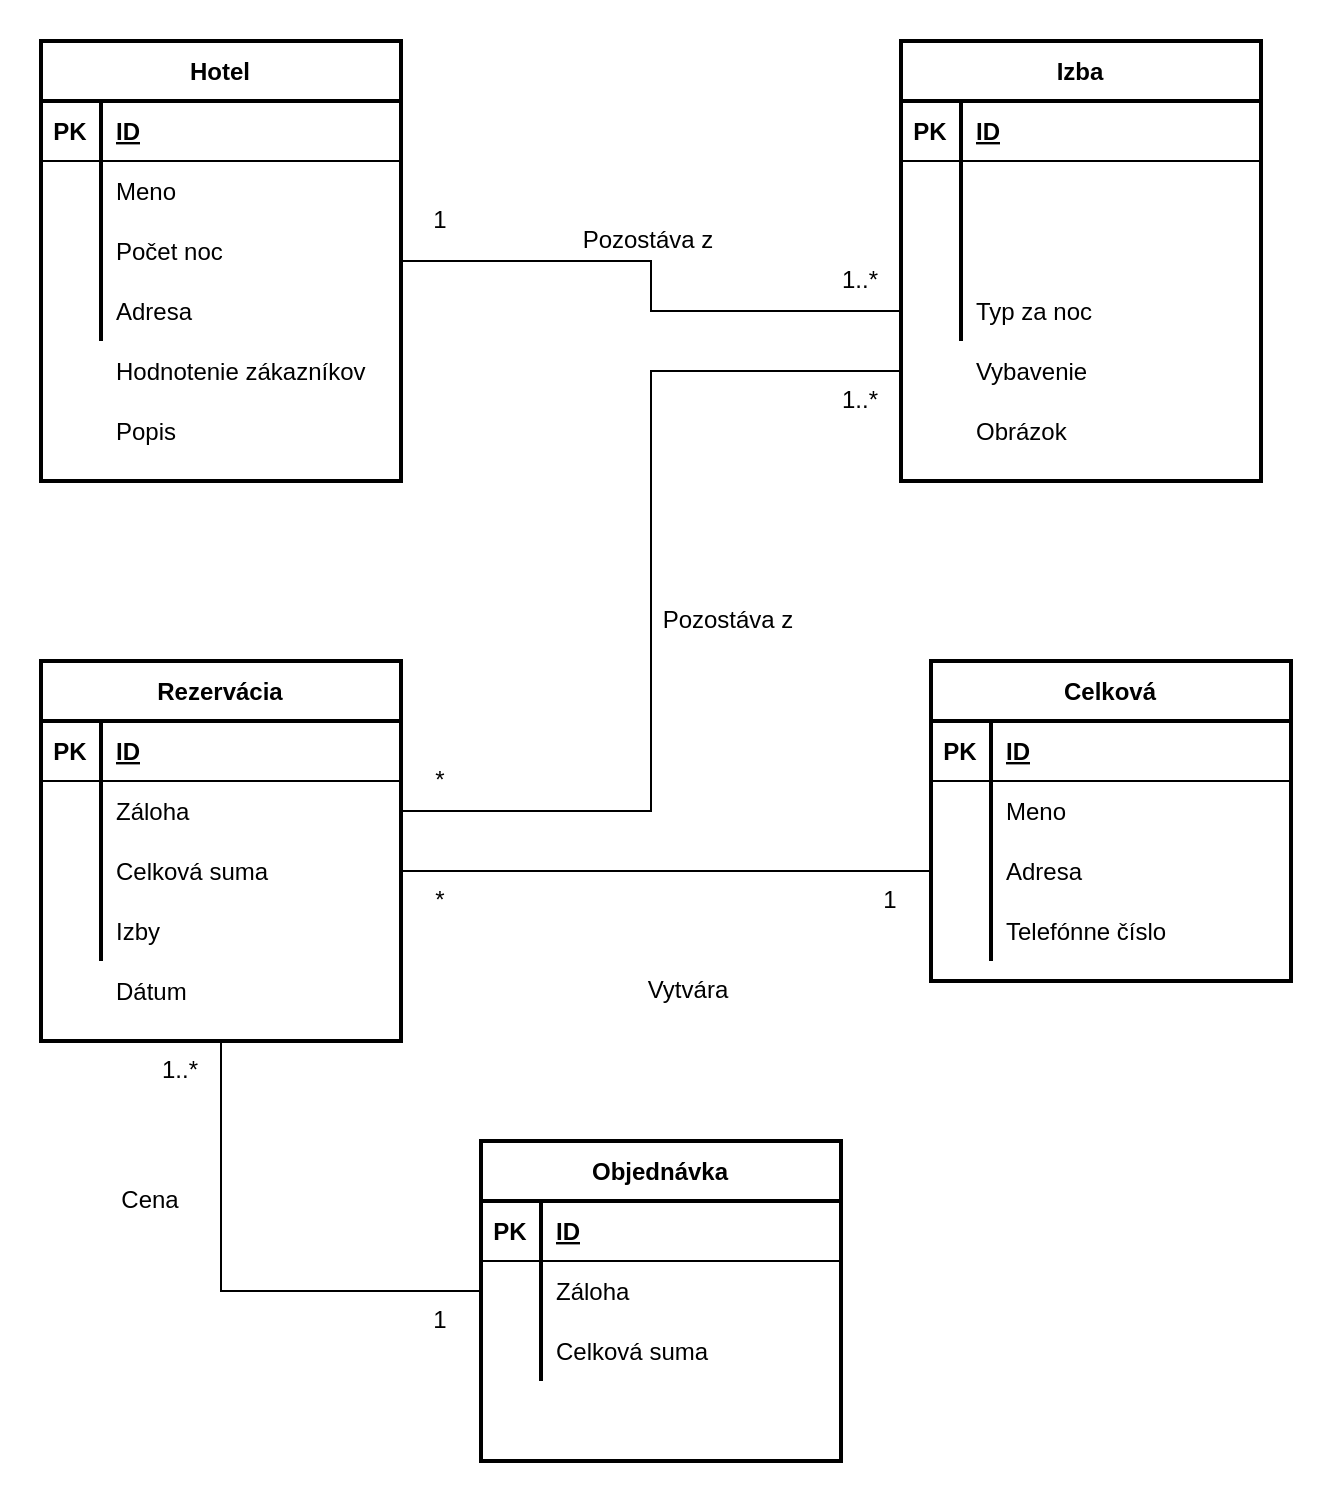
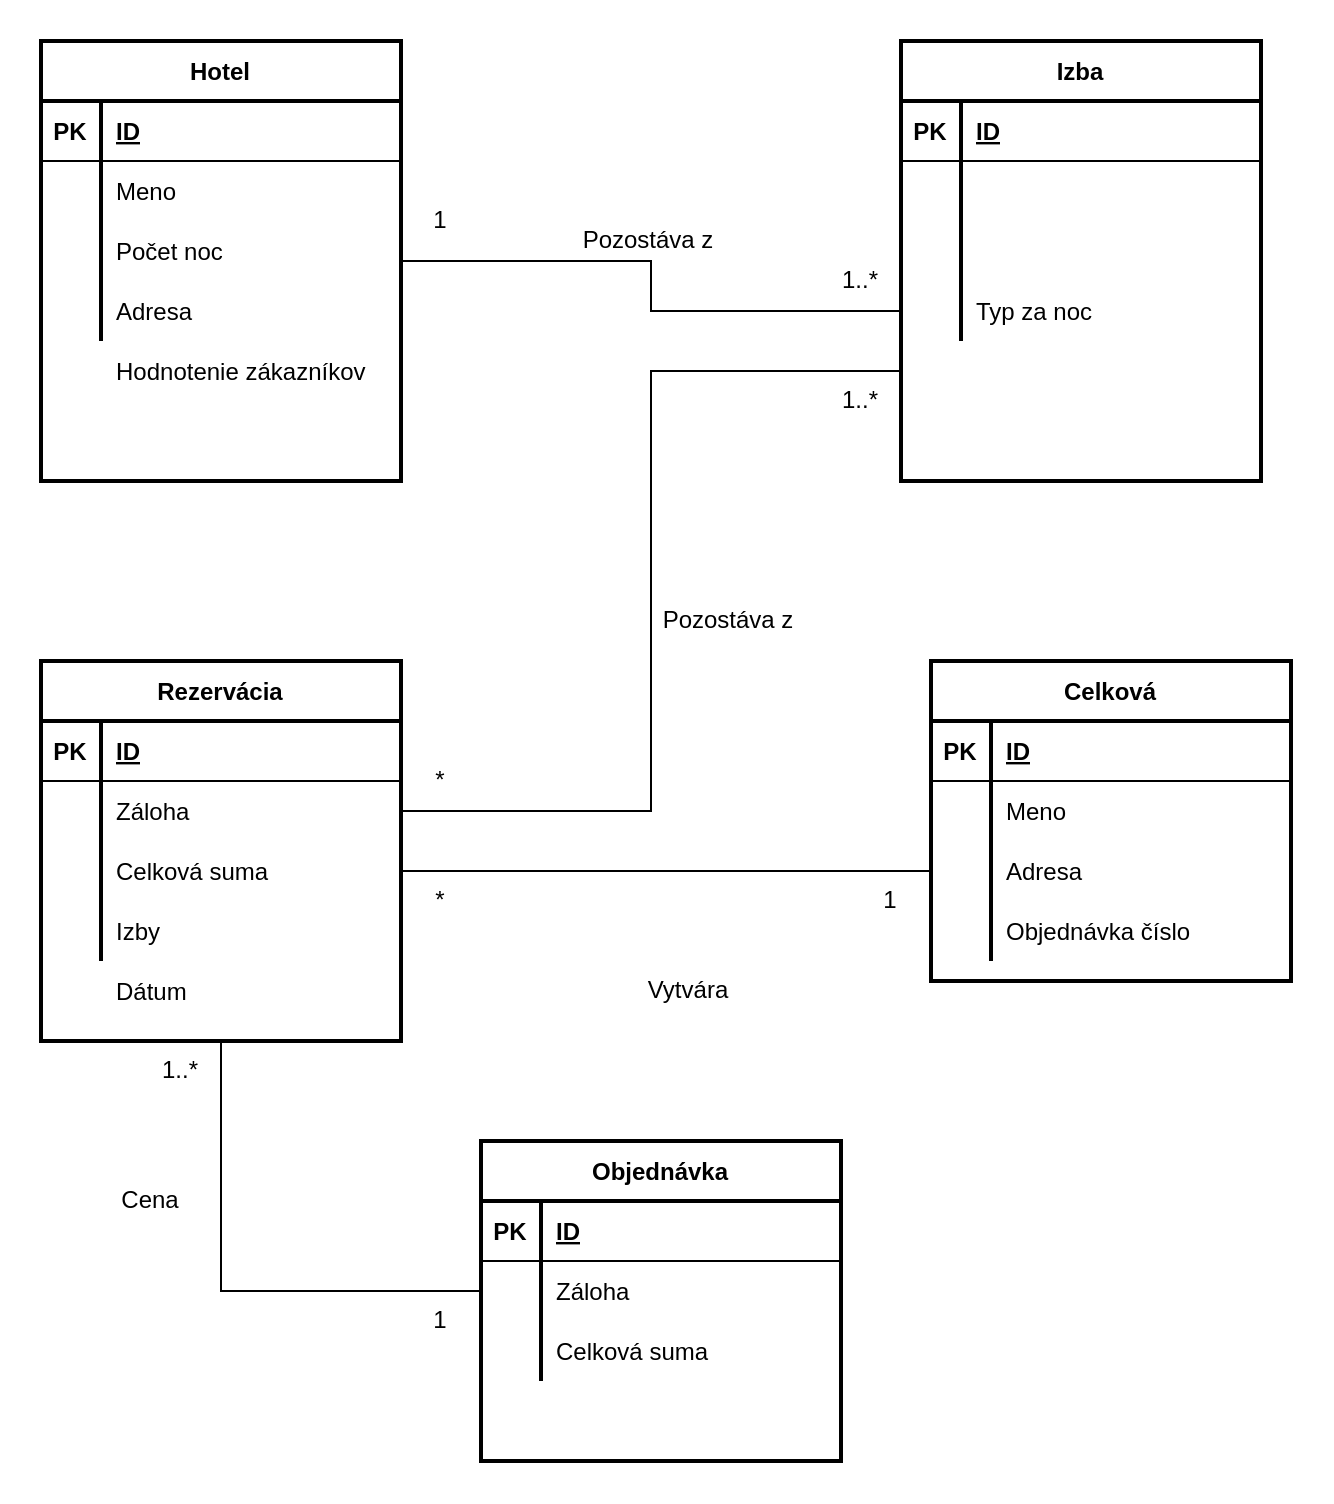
(1111, 371) -> none
(251, 431) -> none
(1111, 431) -> none
(1097, 932) -> (1107, 932)
